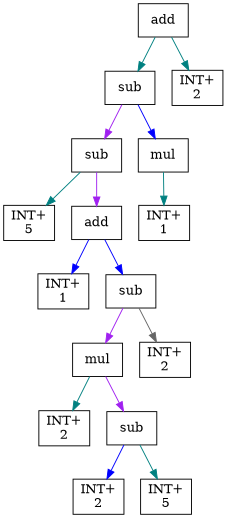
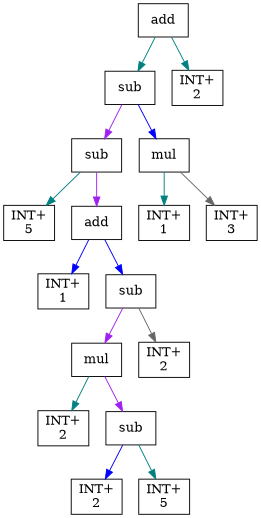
none -> (232, 223)
